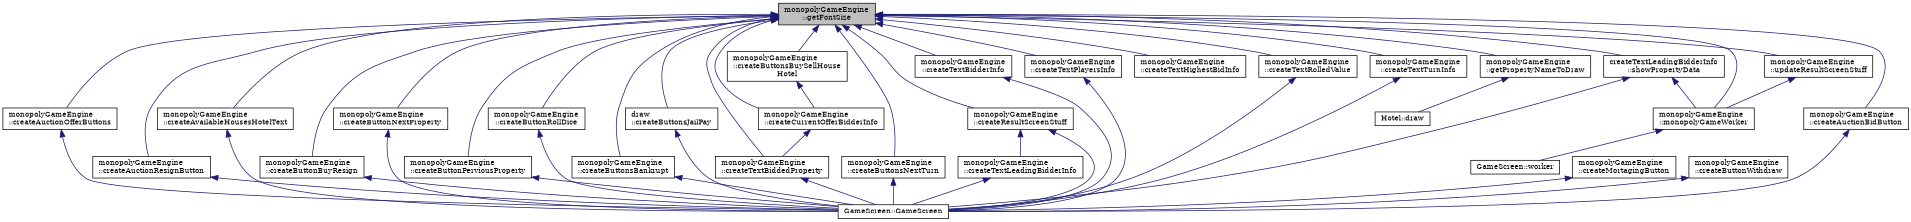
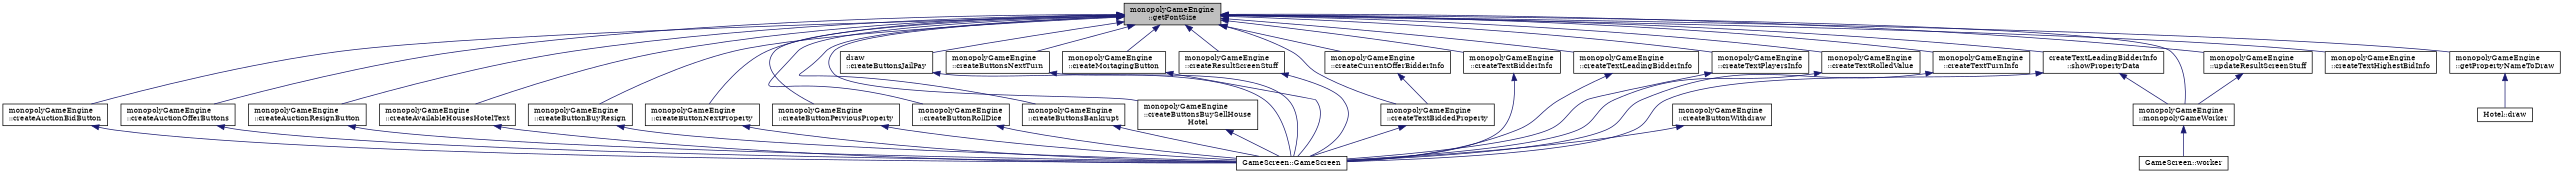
none -> (1140, 41)
(808, 98) -> (1256, 145)
(1020, 147) -> (1401, 34)
